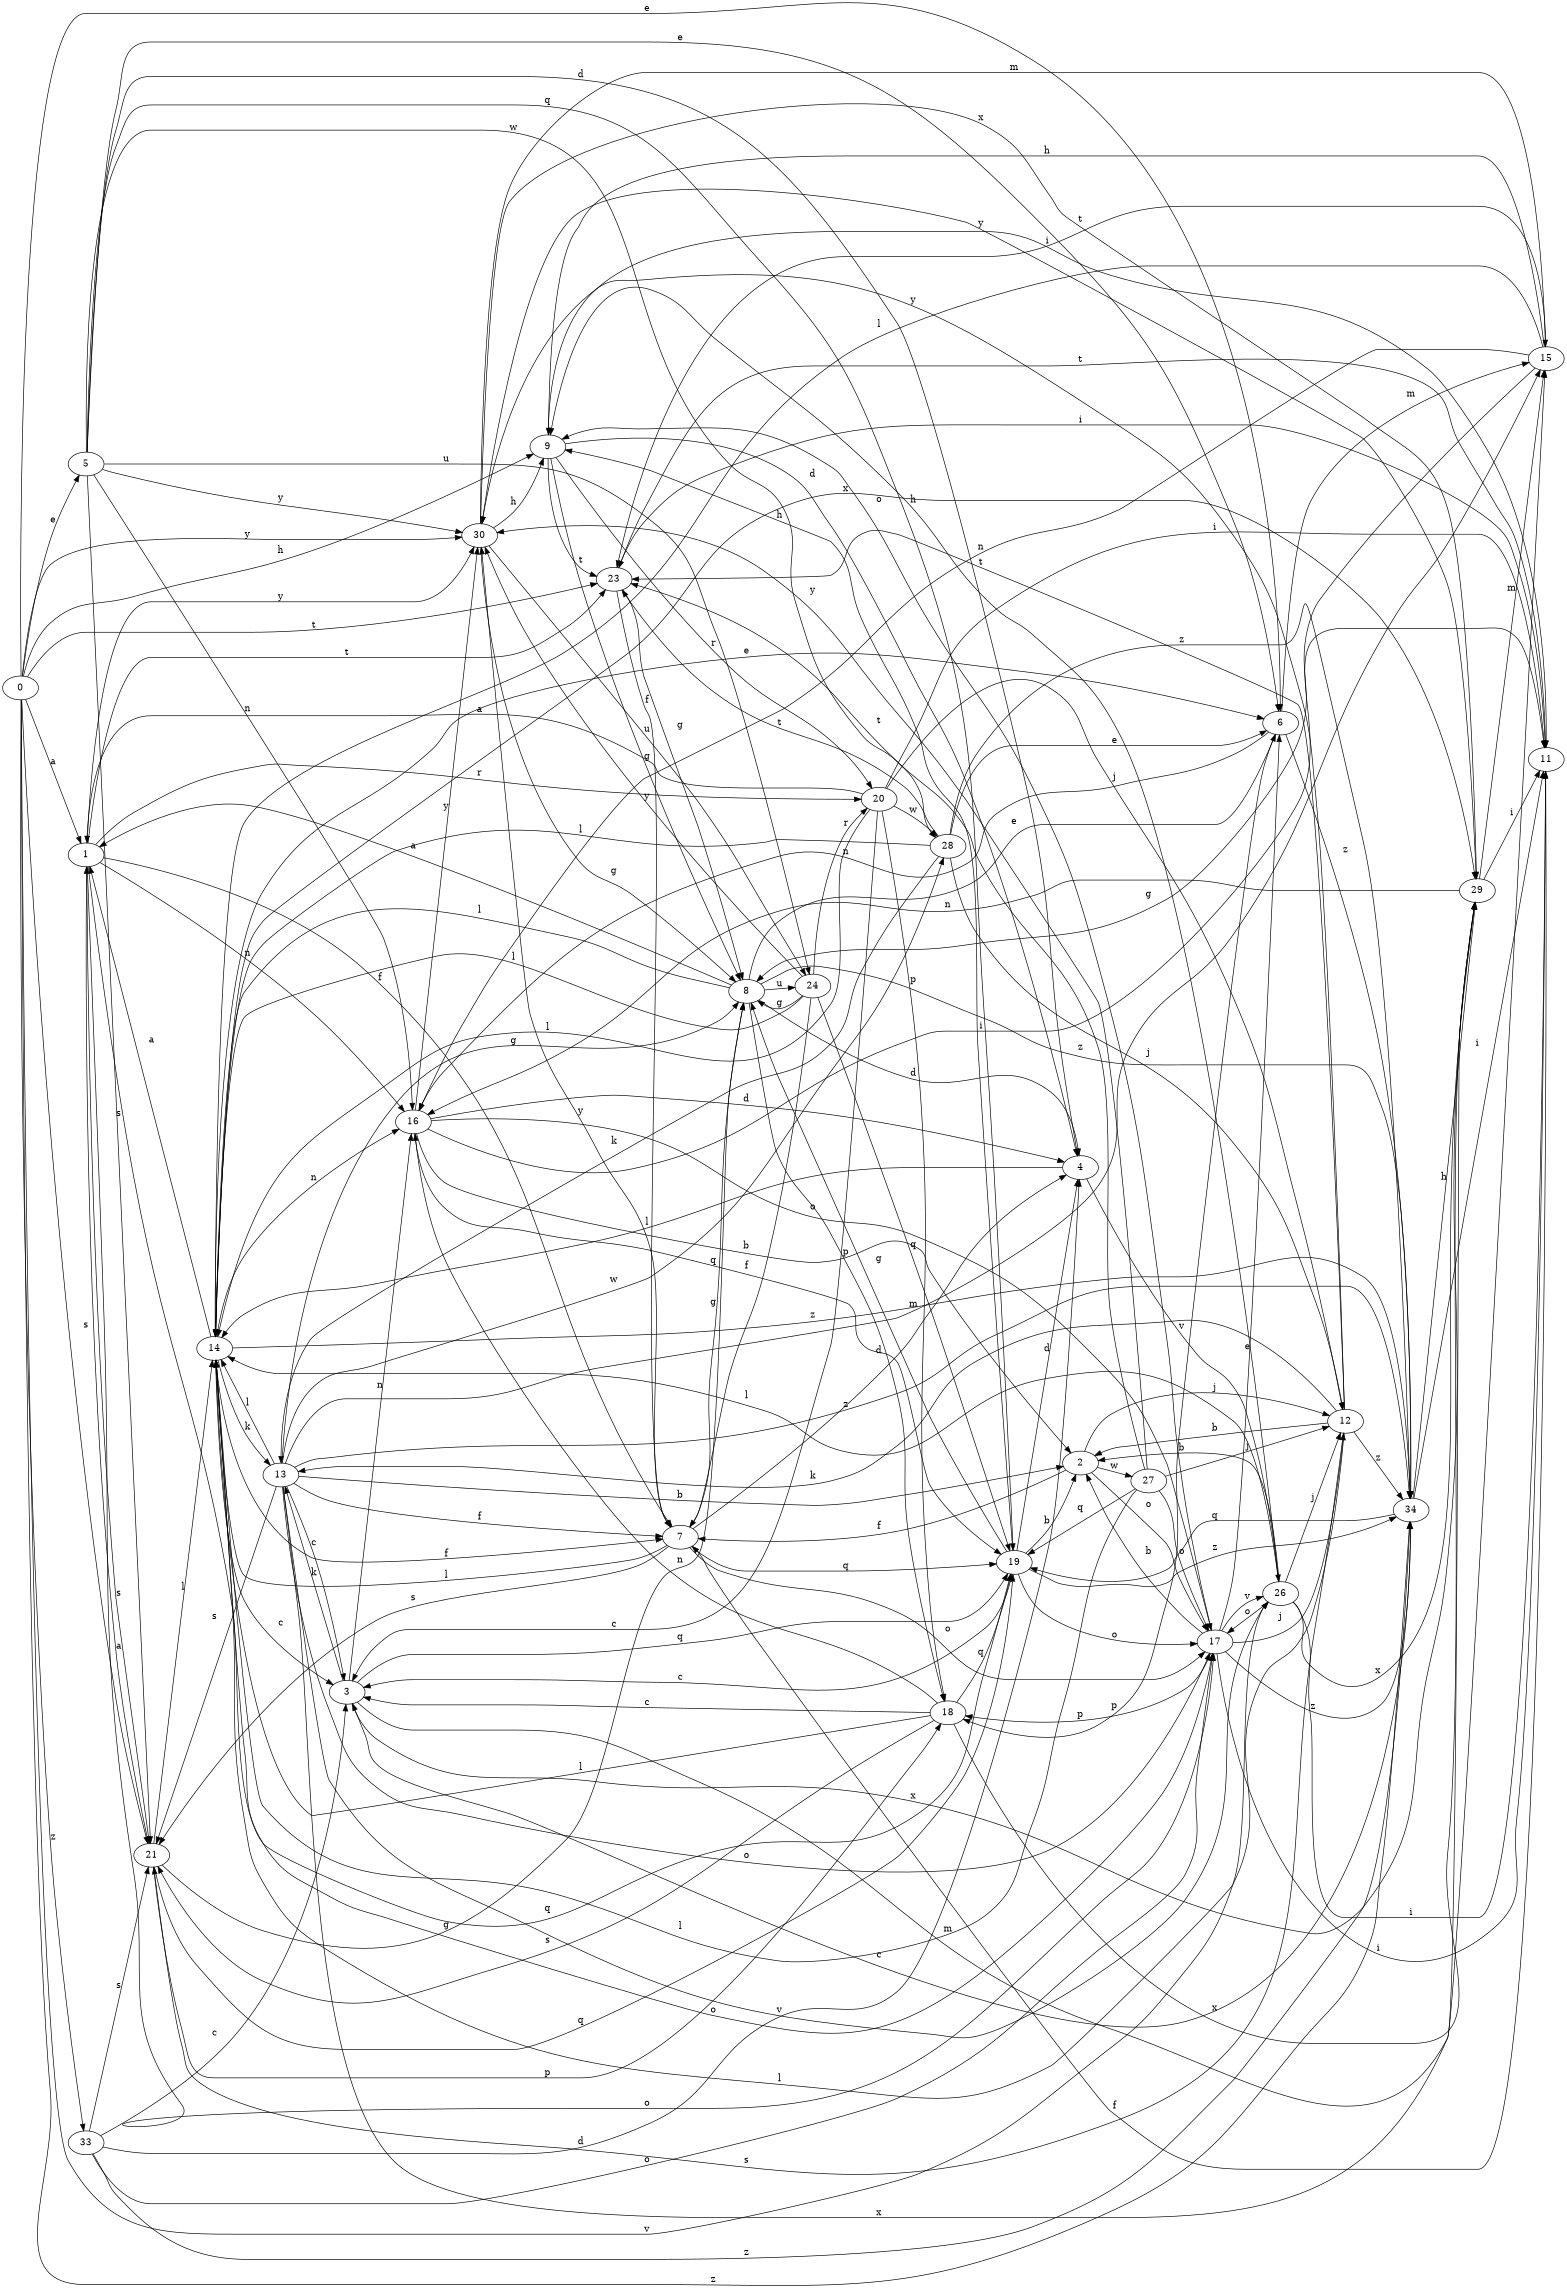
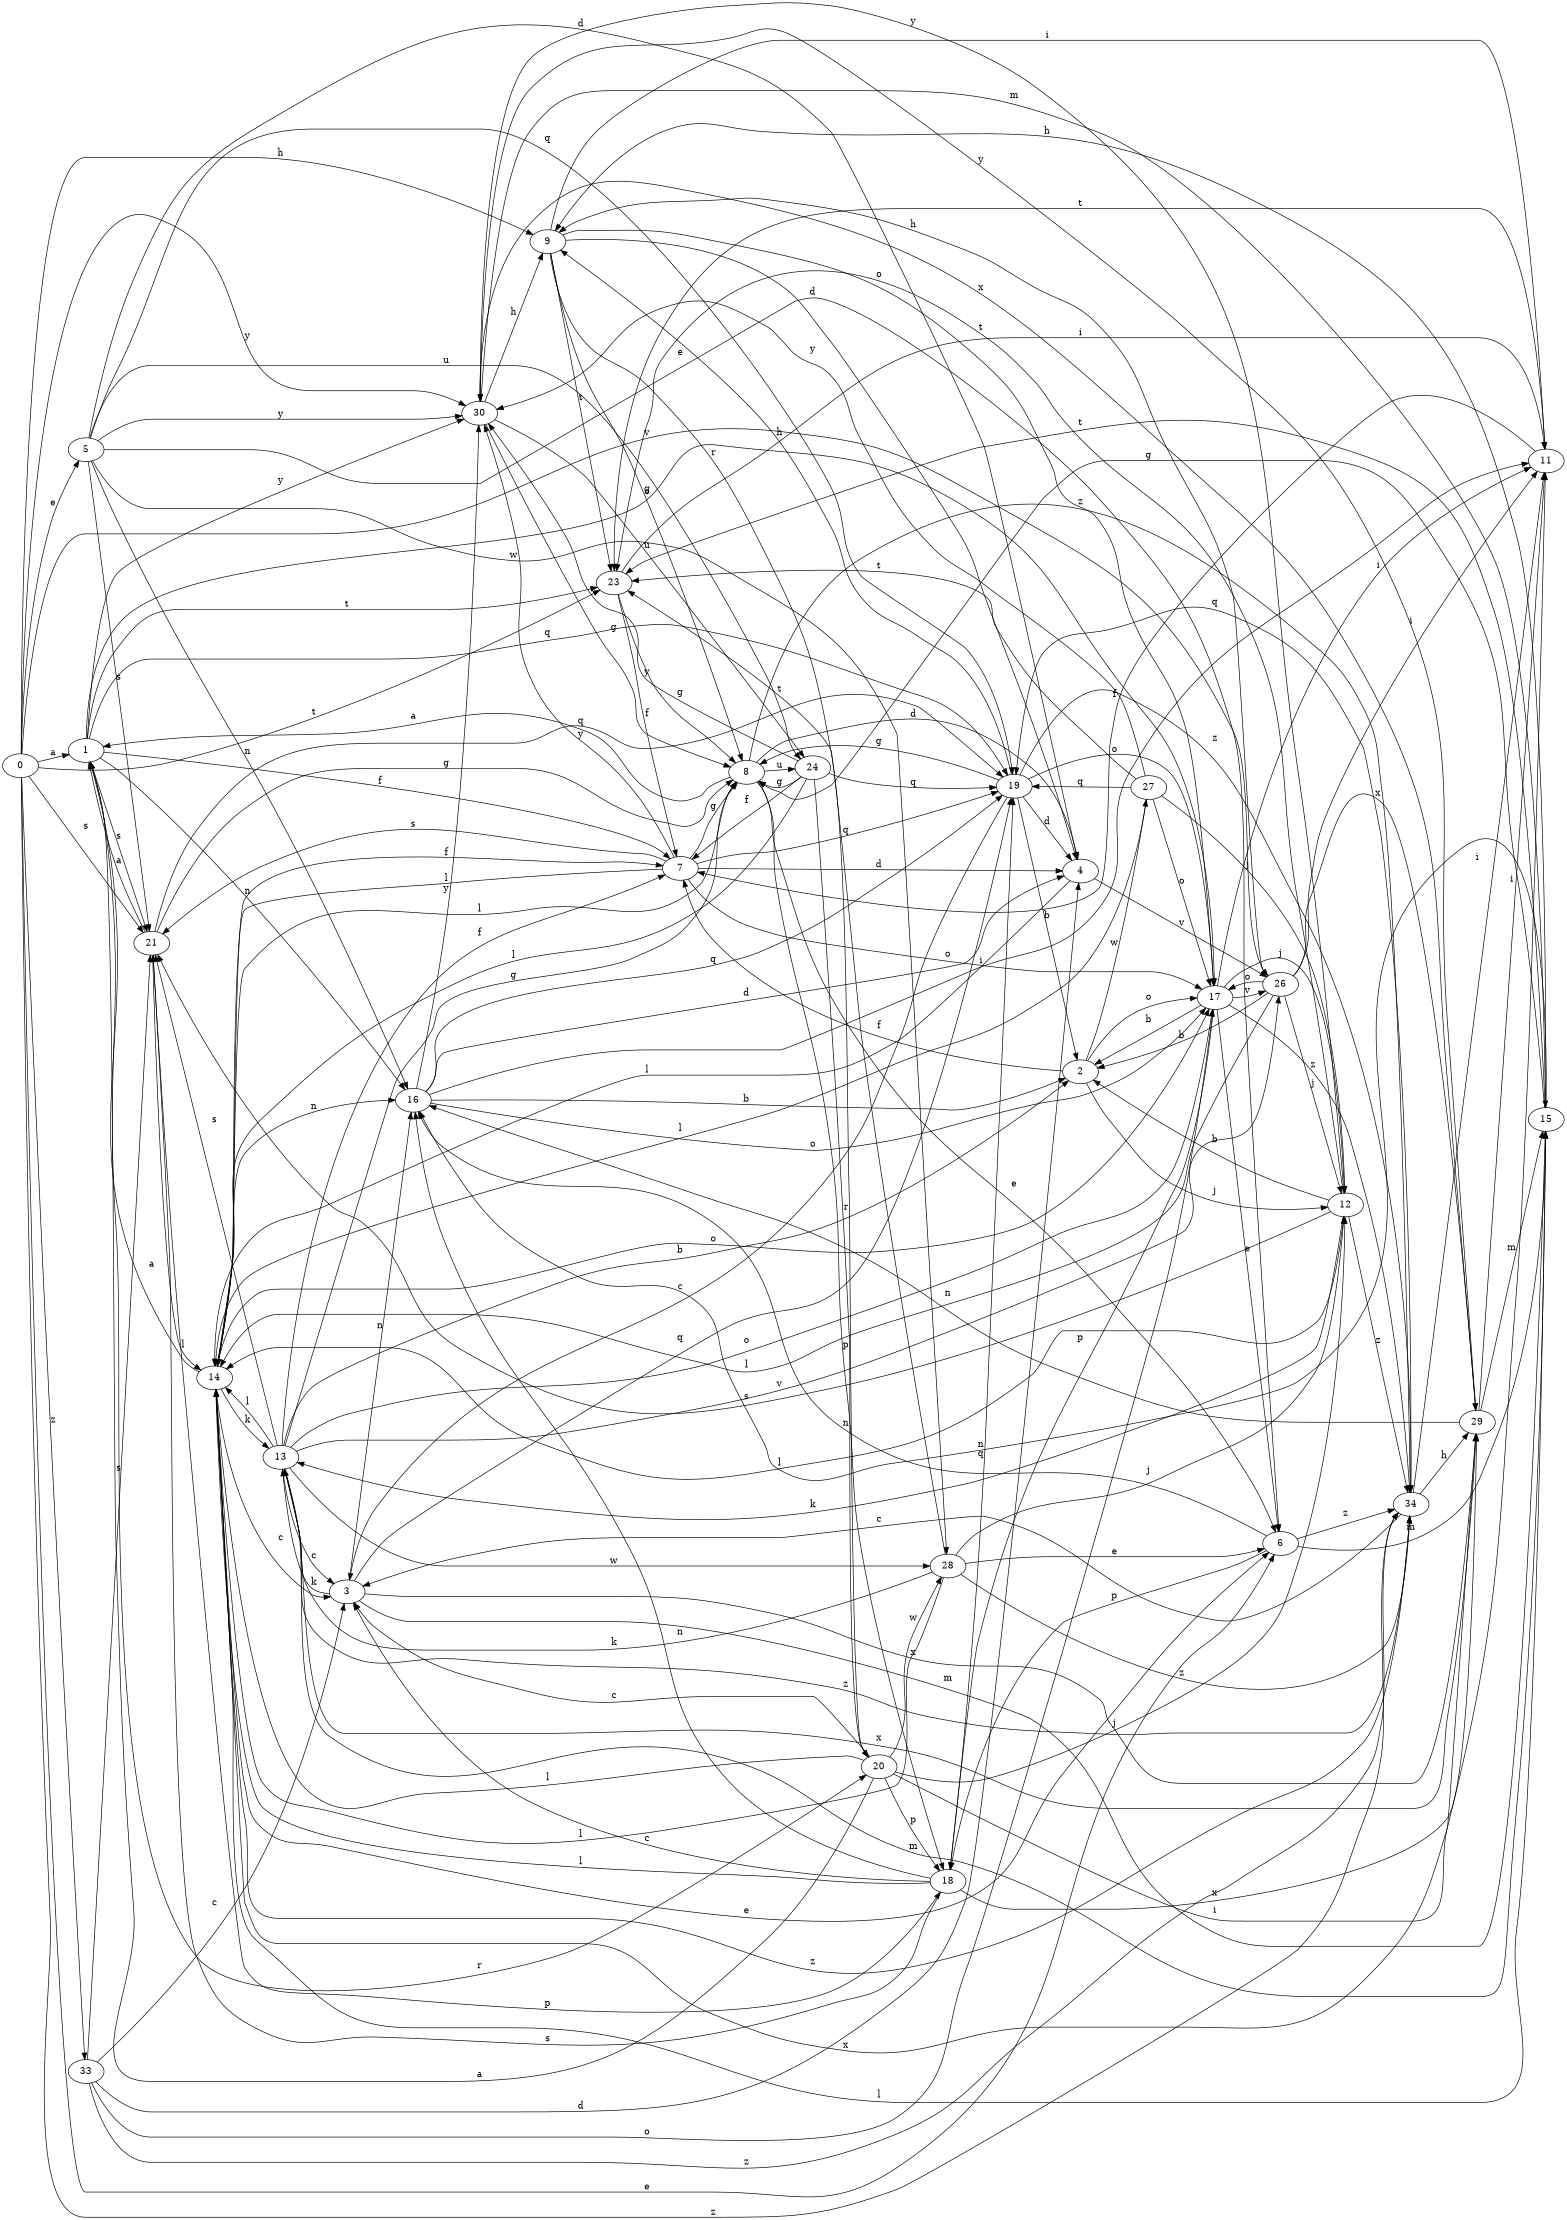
(1075, 885) -> (1047, 455)
